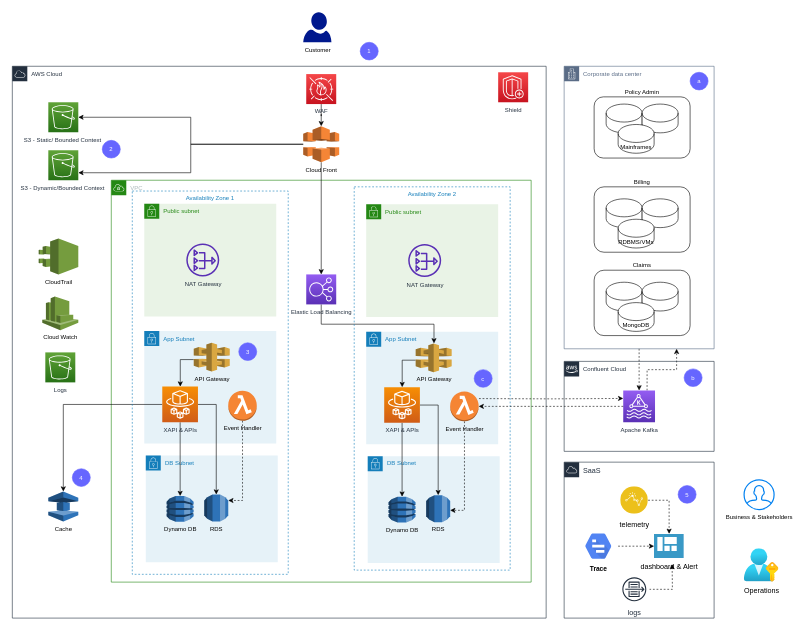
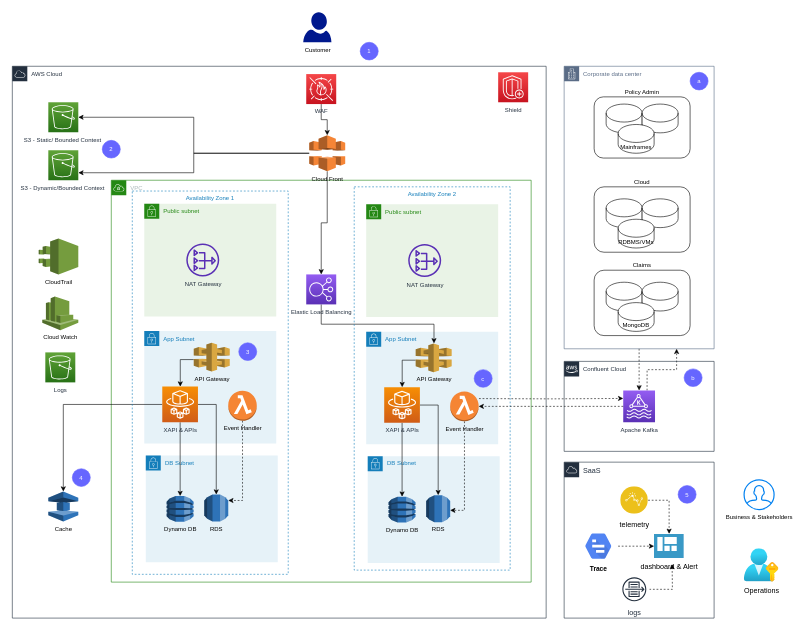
(321, 144) -> (327, 153)
(642, 182) -> (642, 182)
